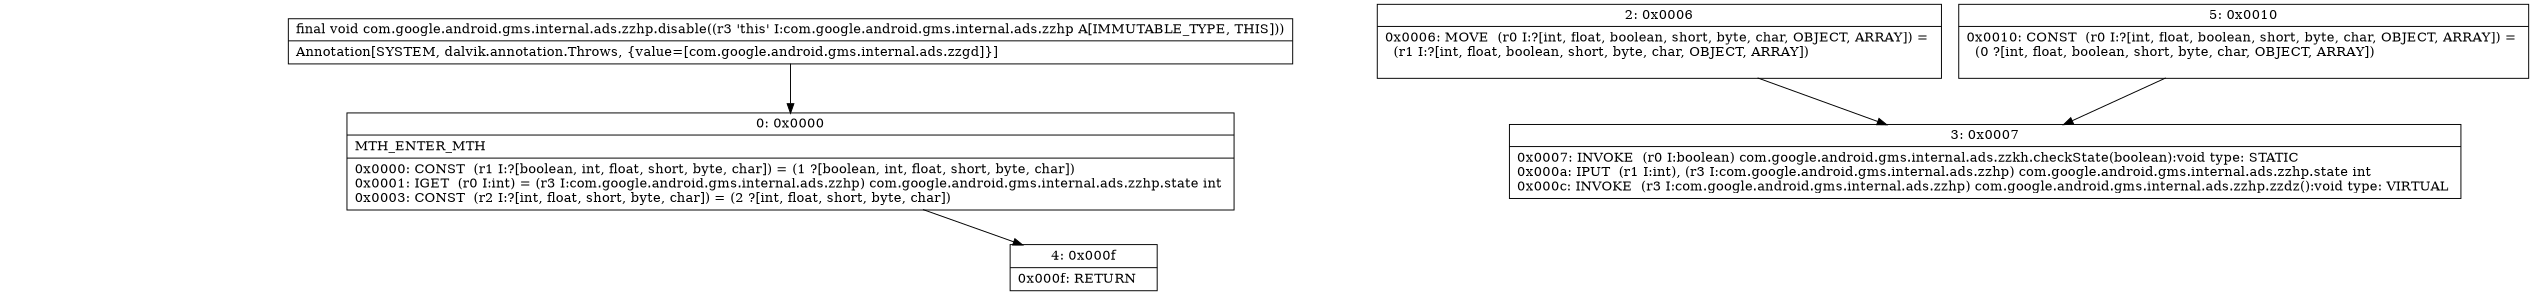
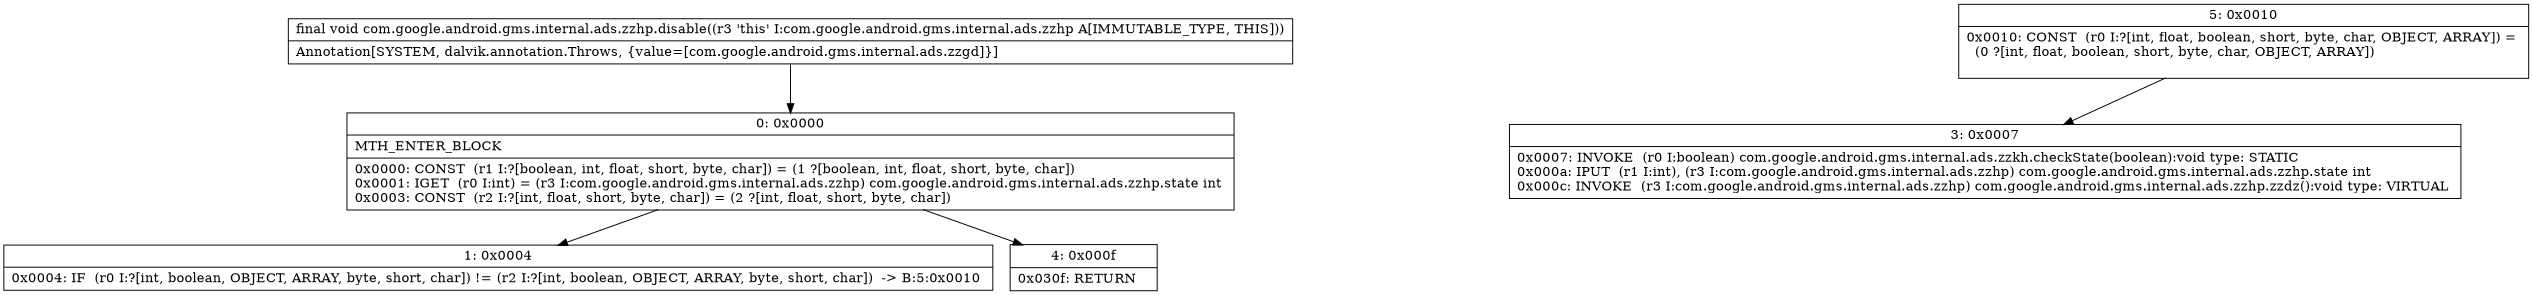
(1659, 41) -> none
(420, 146) -> (429, 146)
none -> (498, 268)
(1084, 279) -> (1084, 279)
